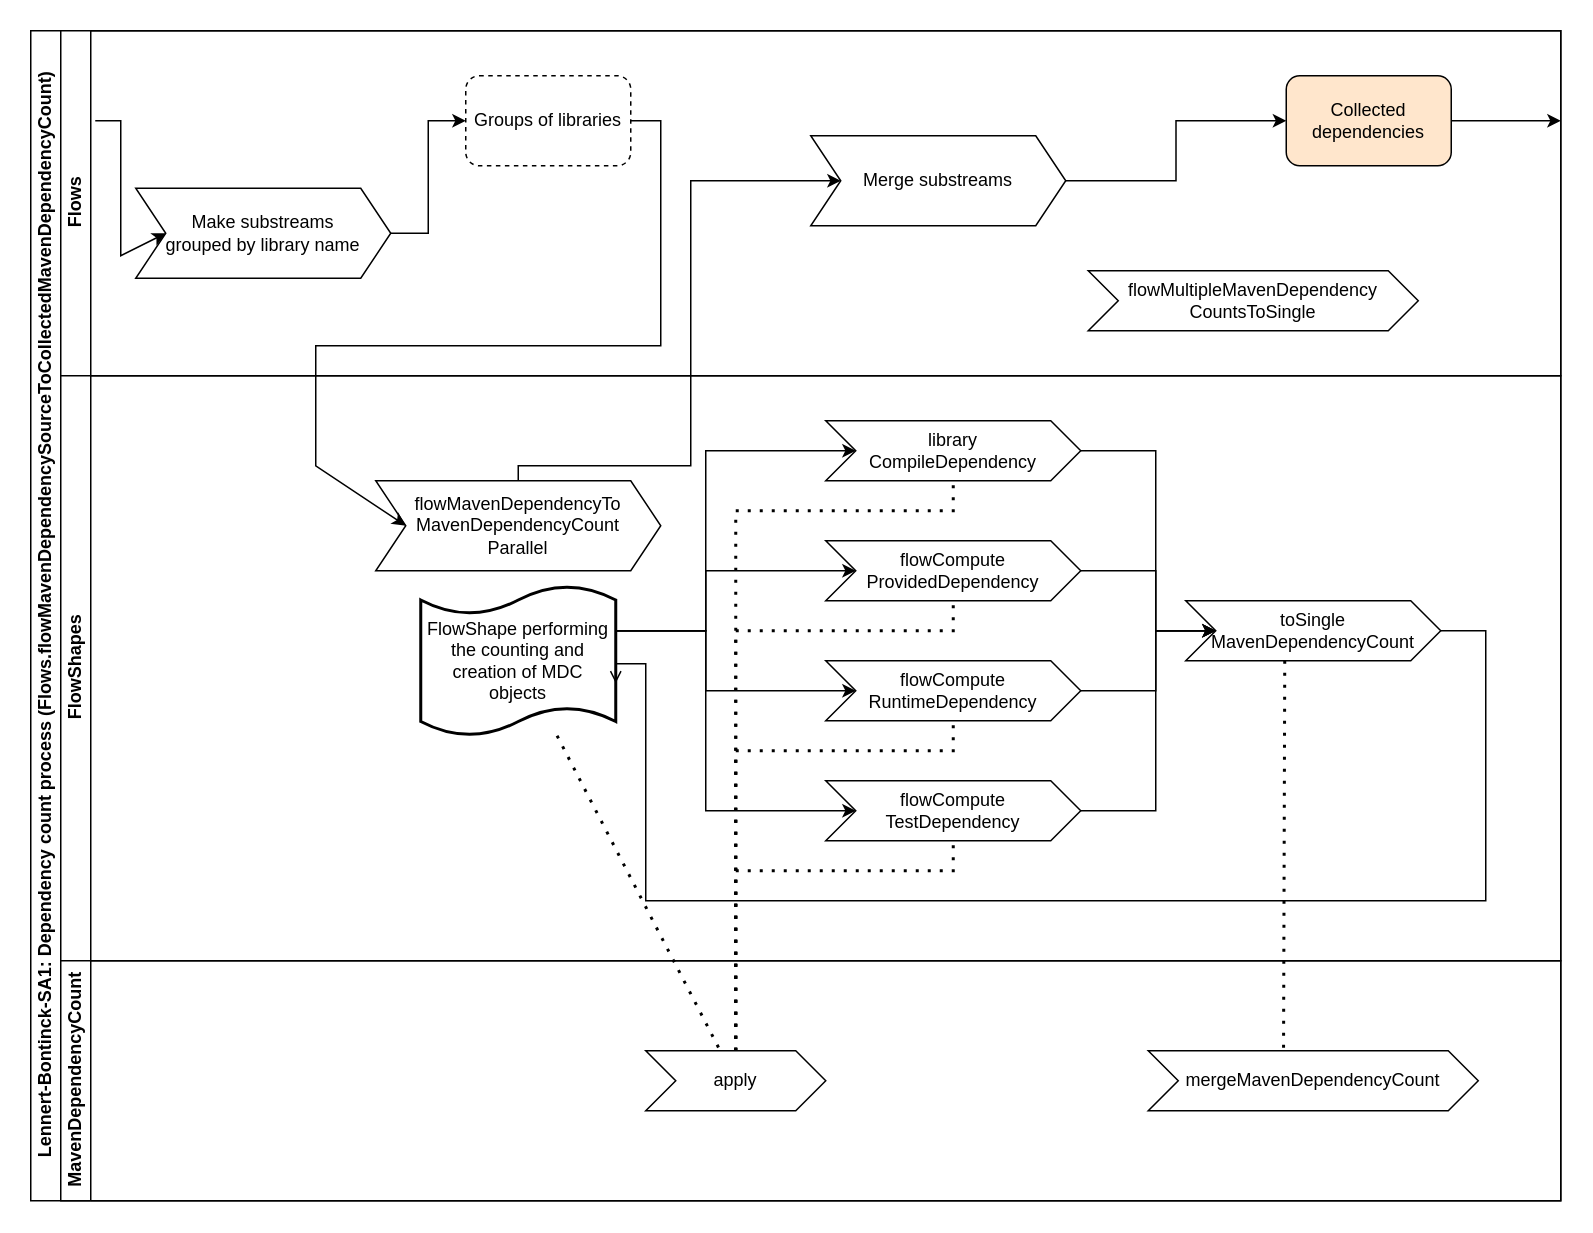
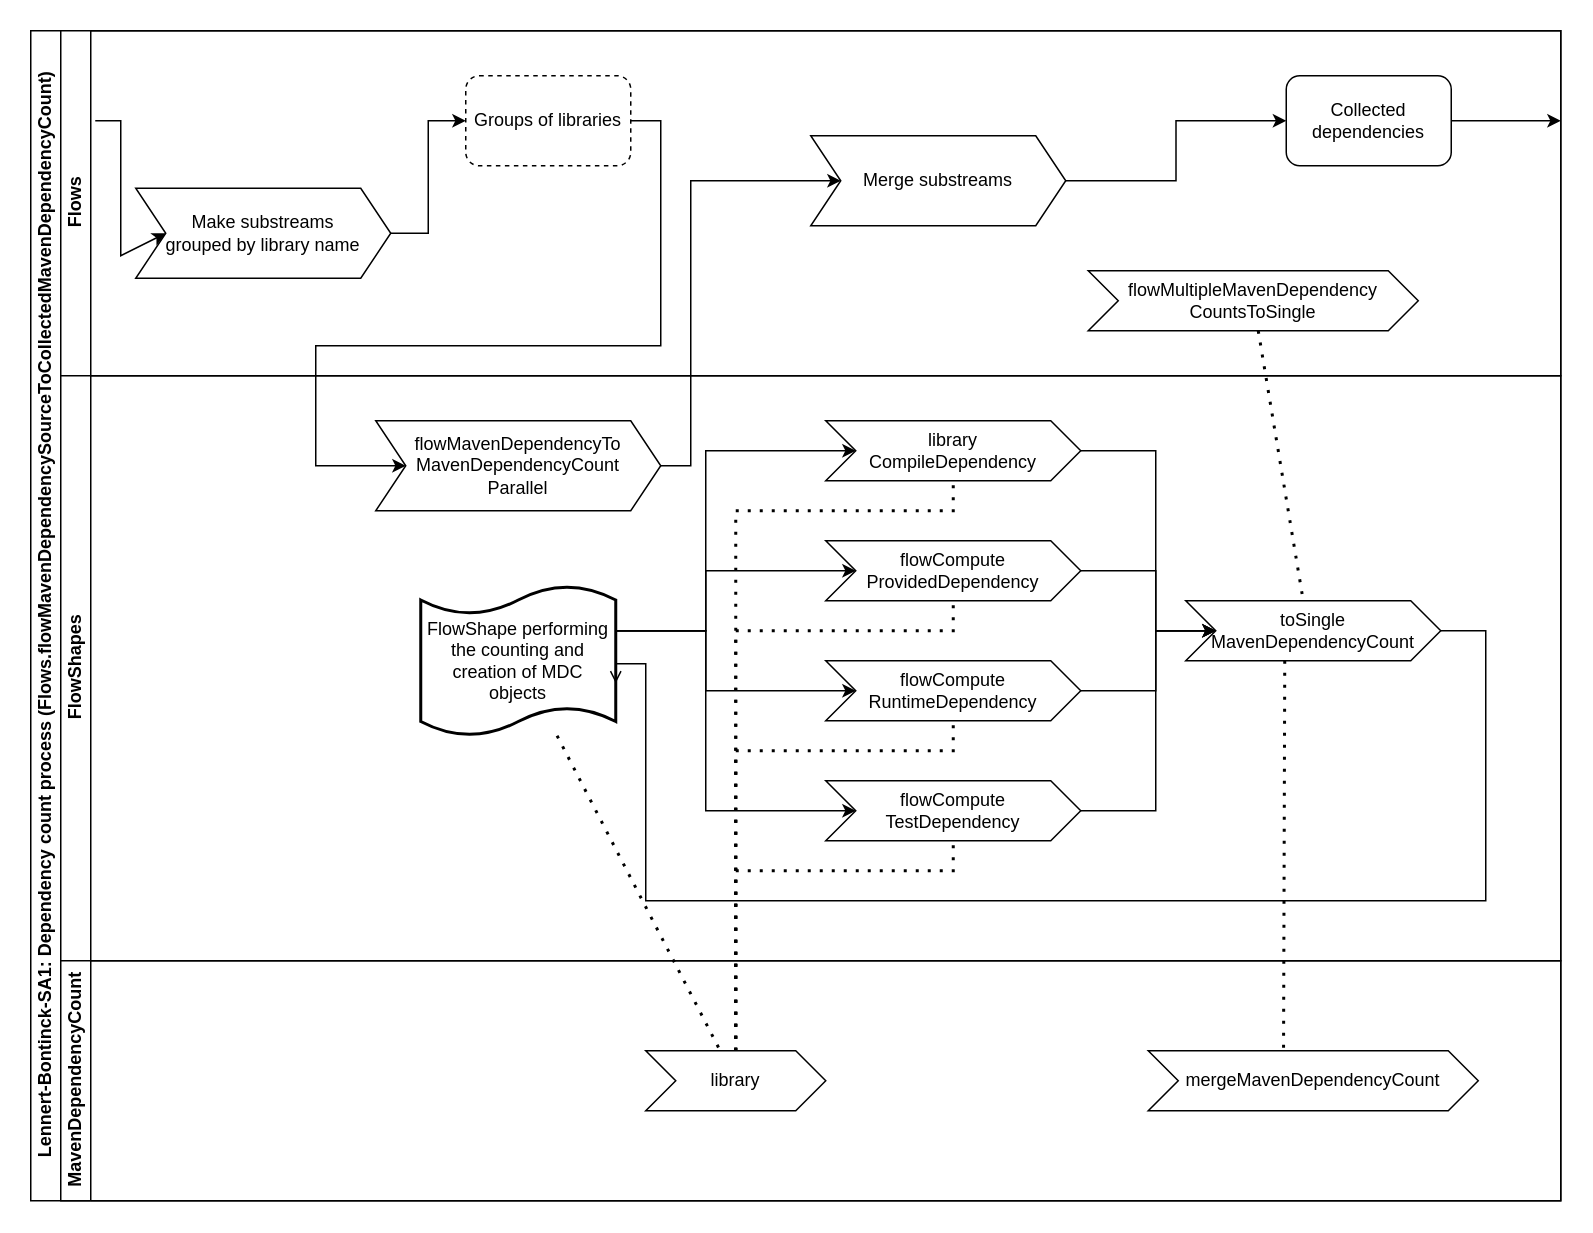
(1369, 121) -> (1369, 121)
none -> (1284, 486)
(518, 526) -> (518, 466)
(736, 1081) -> (736, 1081)
